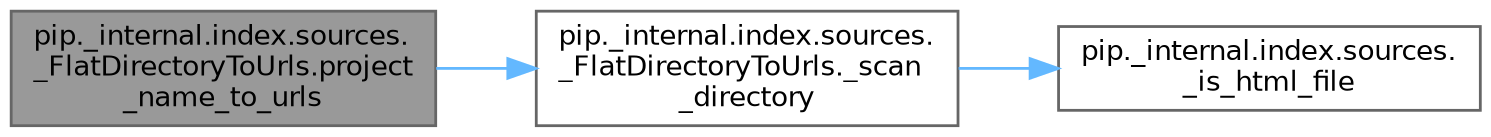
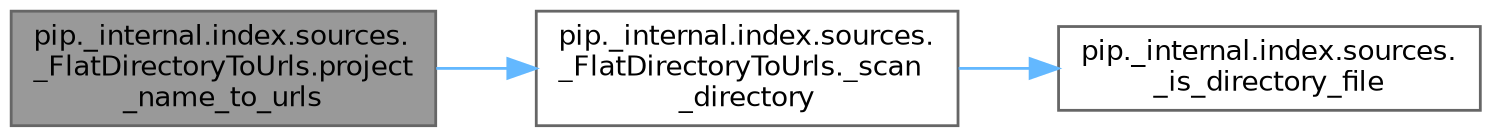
(1269, 68) -> (1269, 68)
